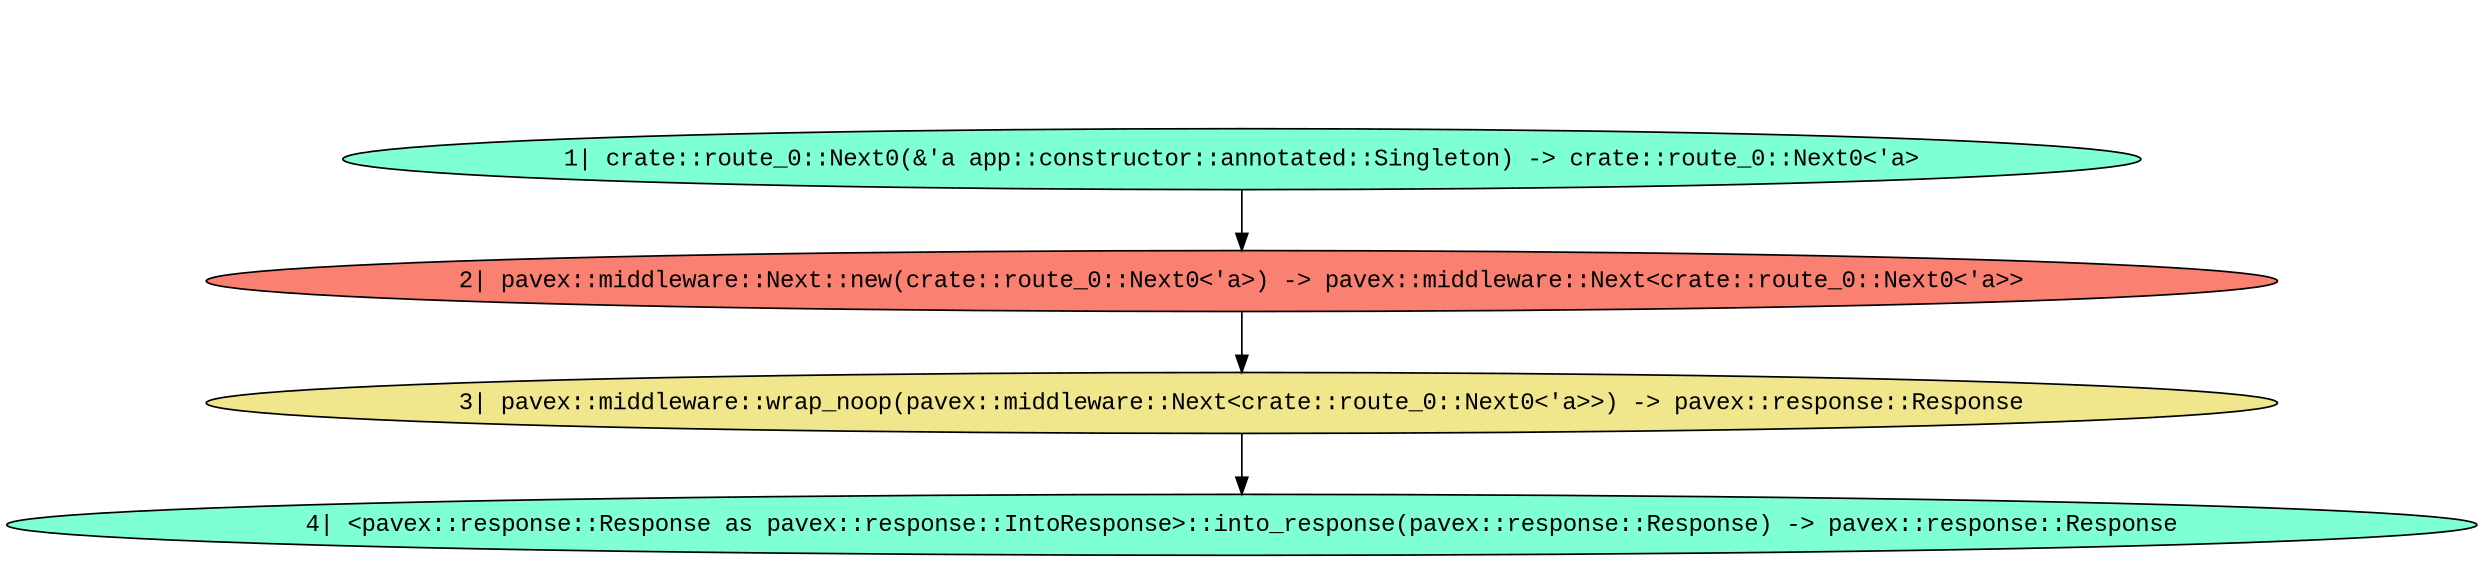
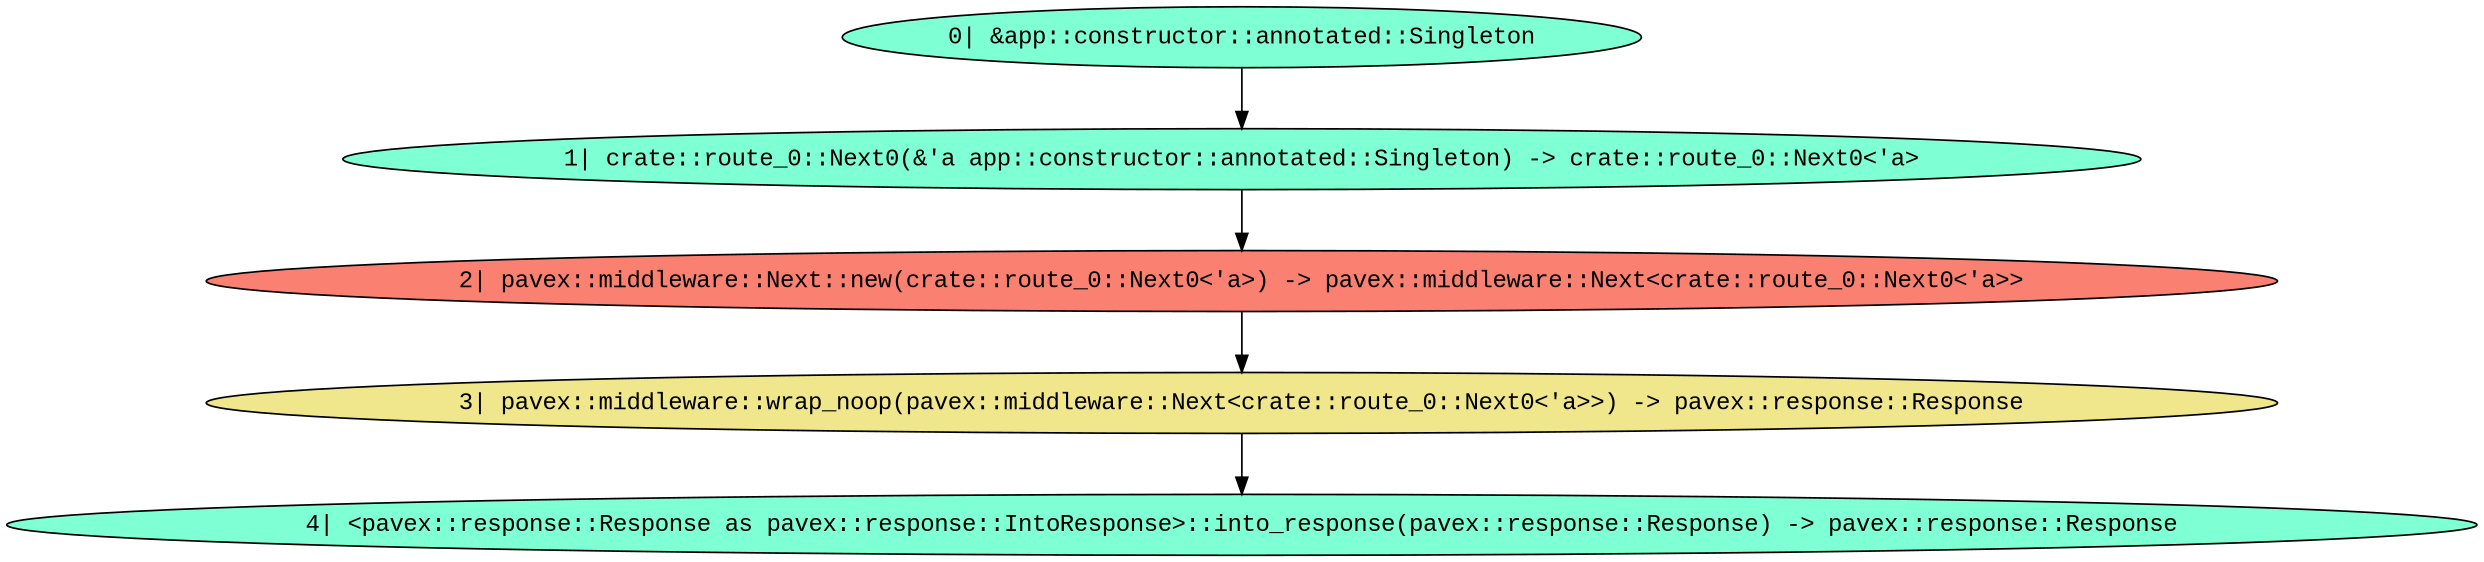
none -> (1242, 37)
